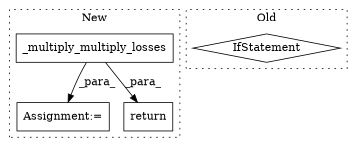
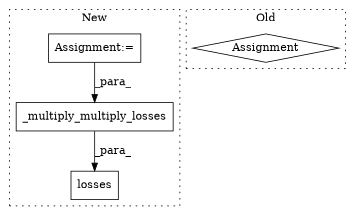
(267, 48) -> (266, 48)
(78, 78) -> (95, 78)
(148, 117) -> (95, 185)
